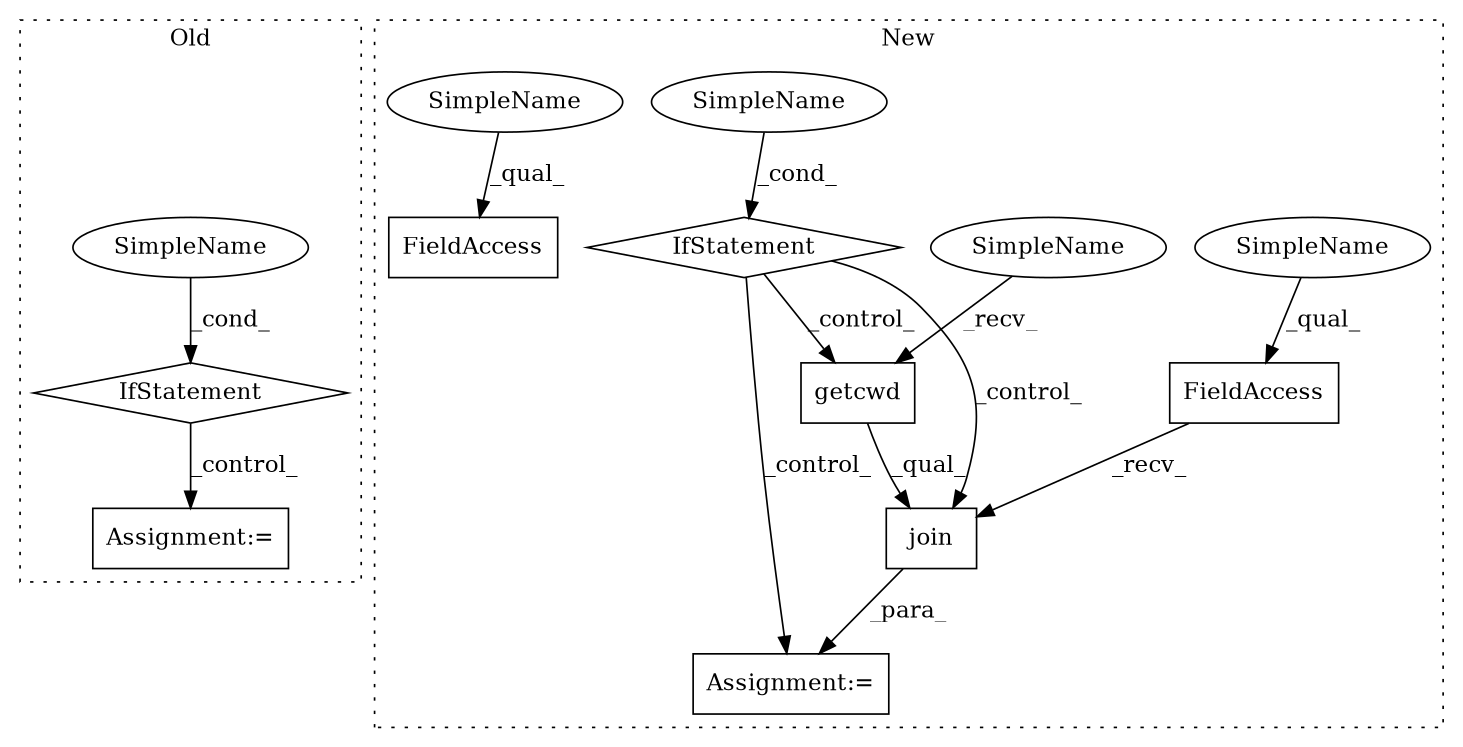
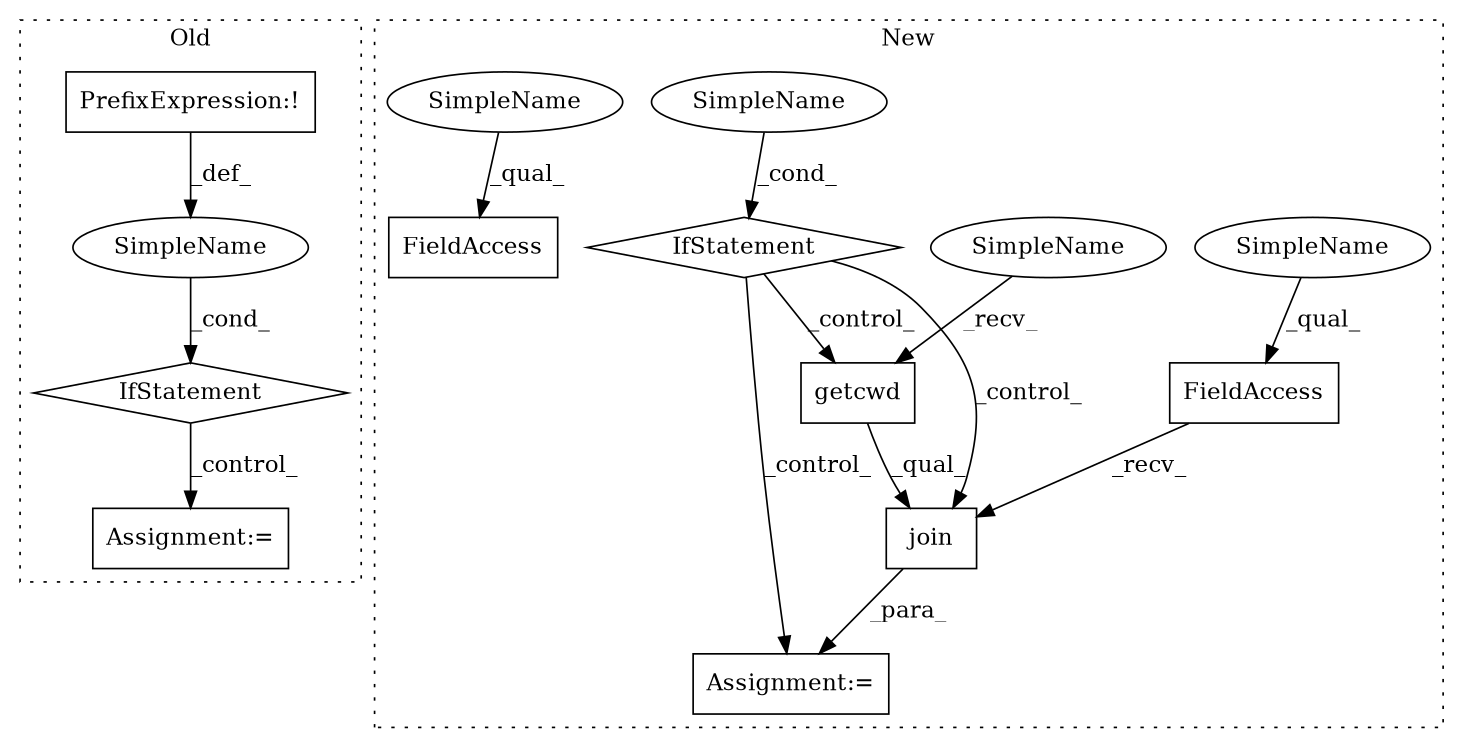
none -> (191, 102)
